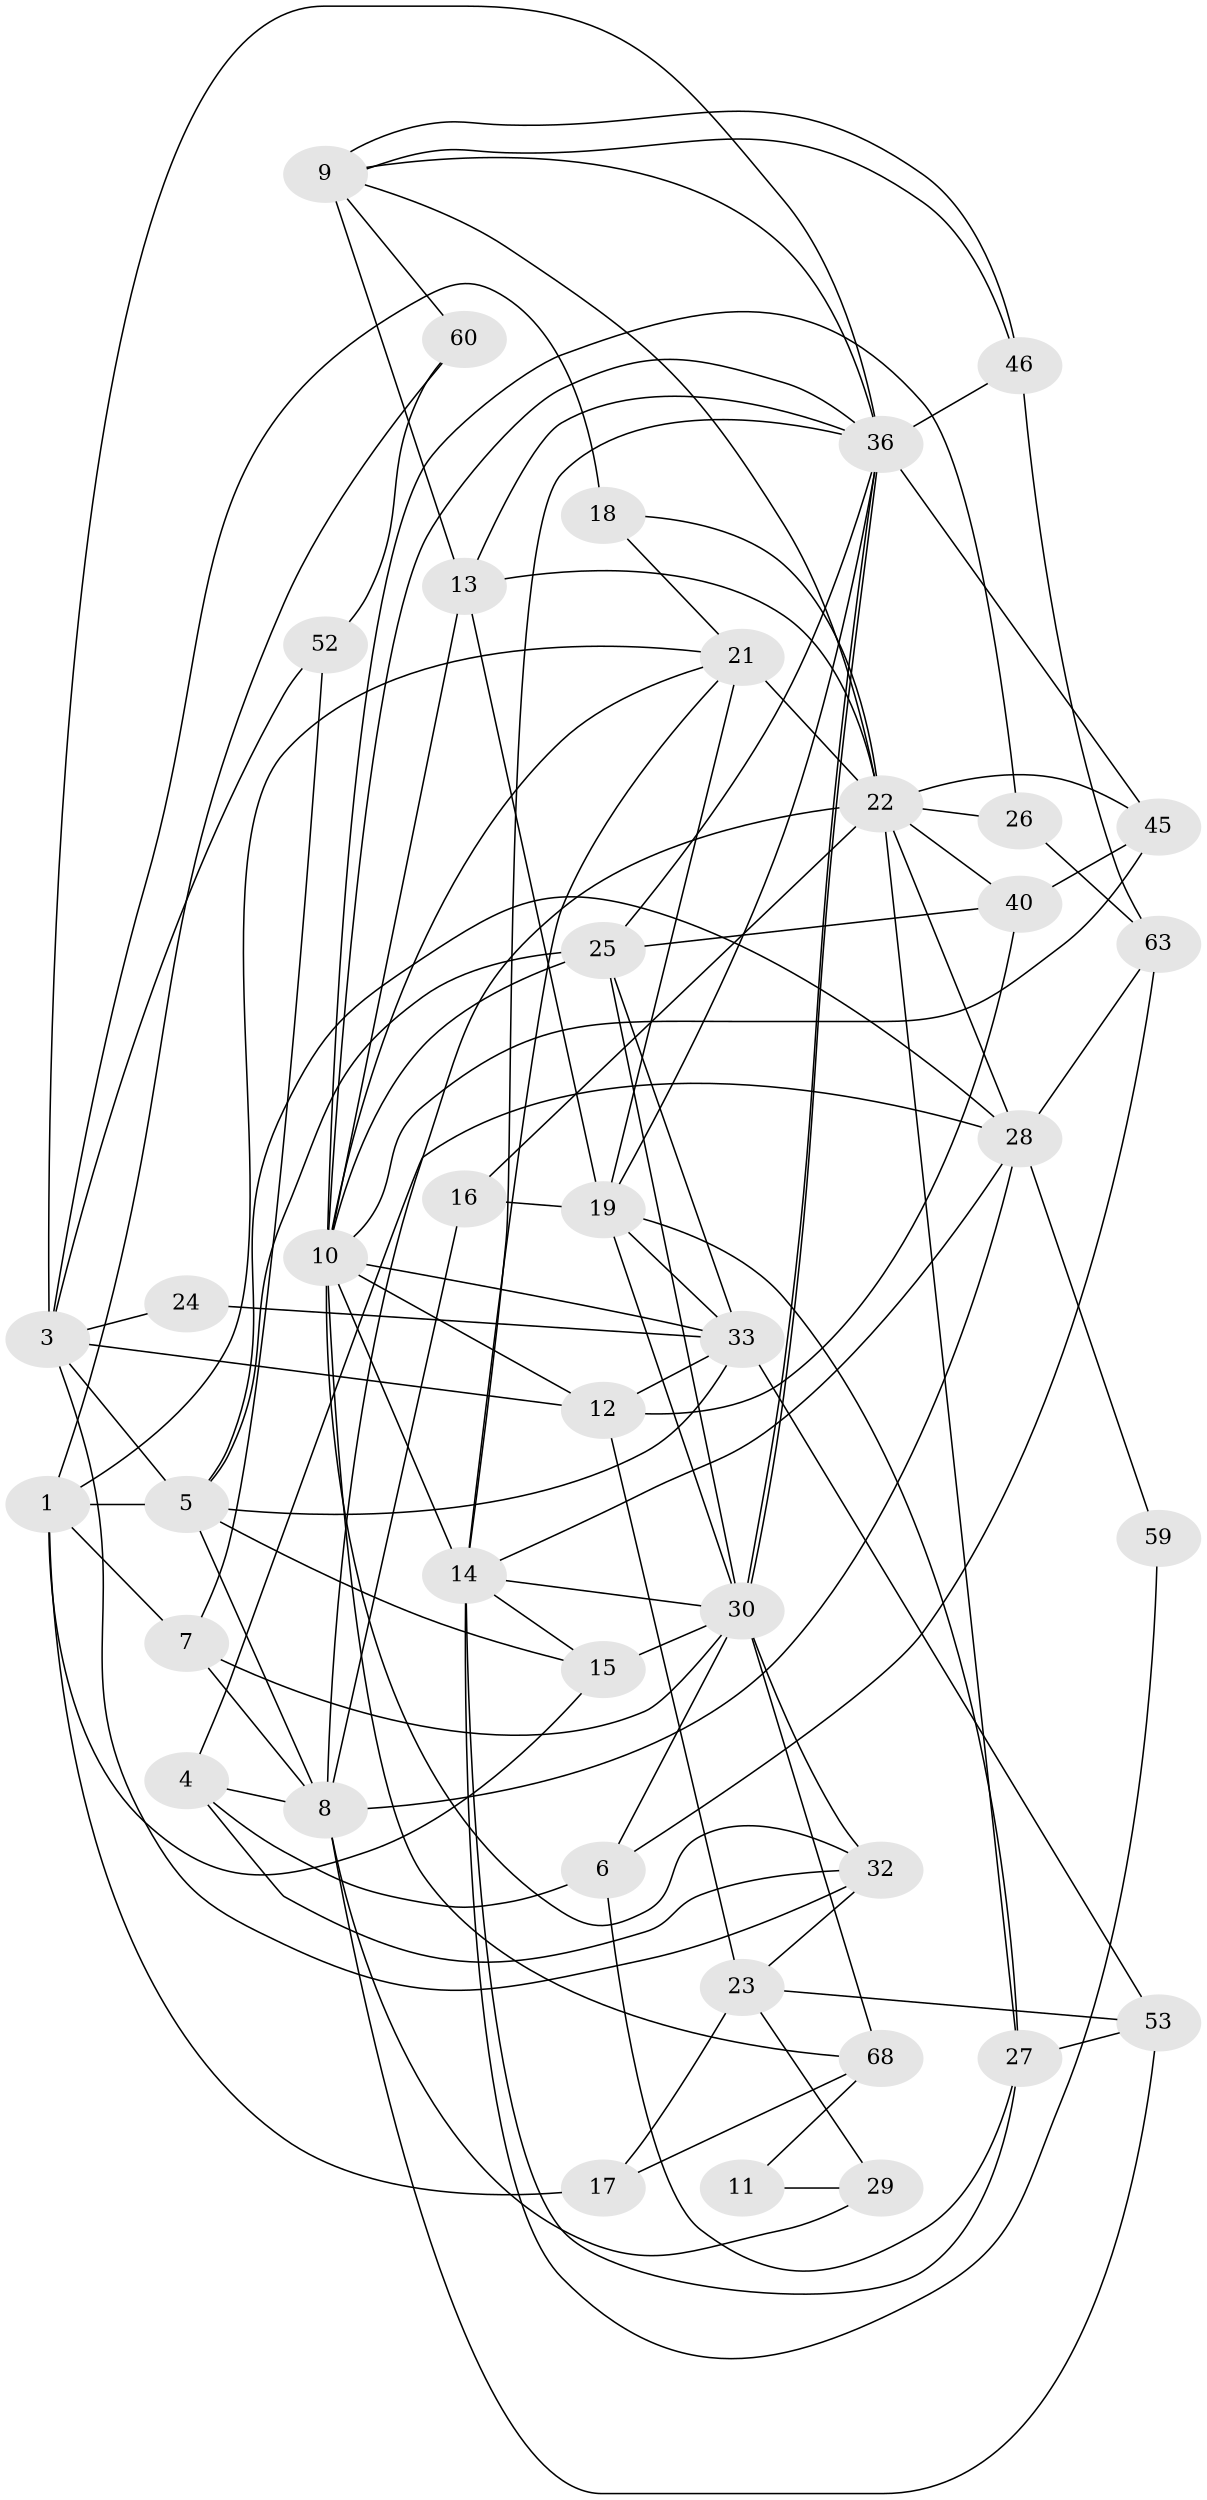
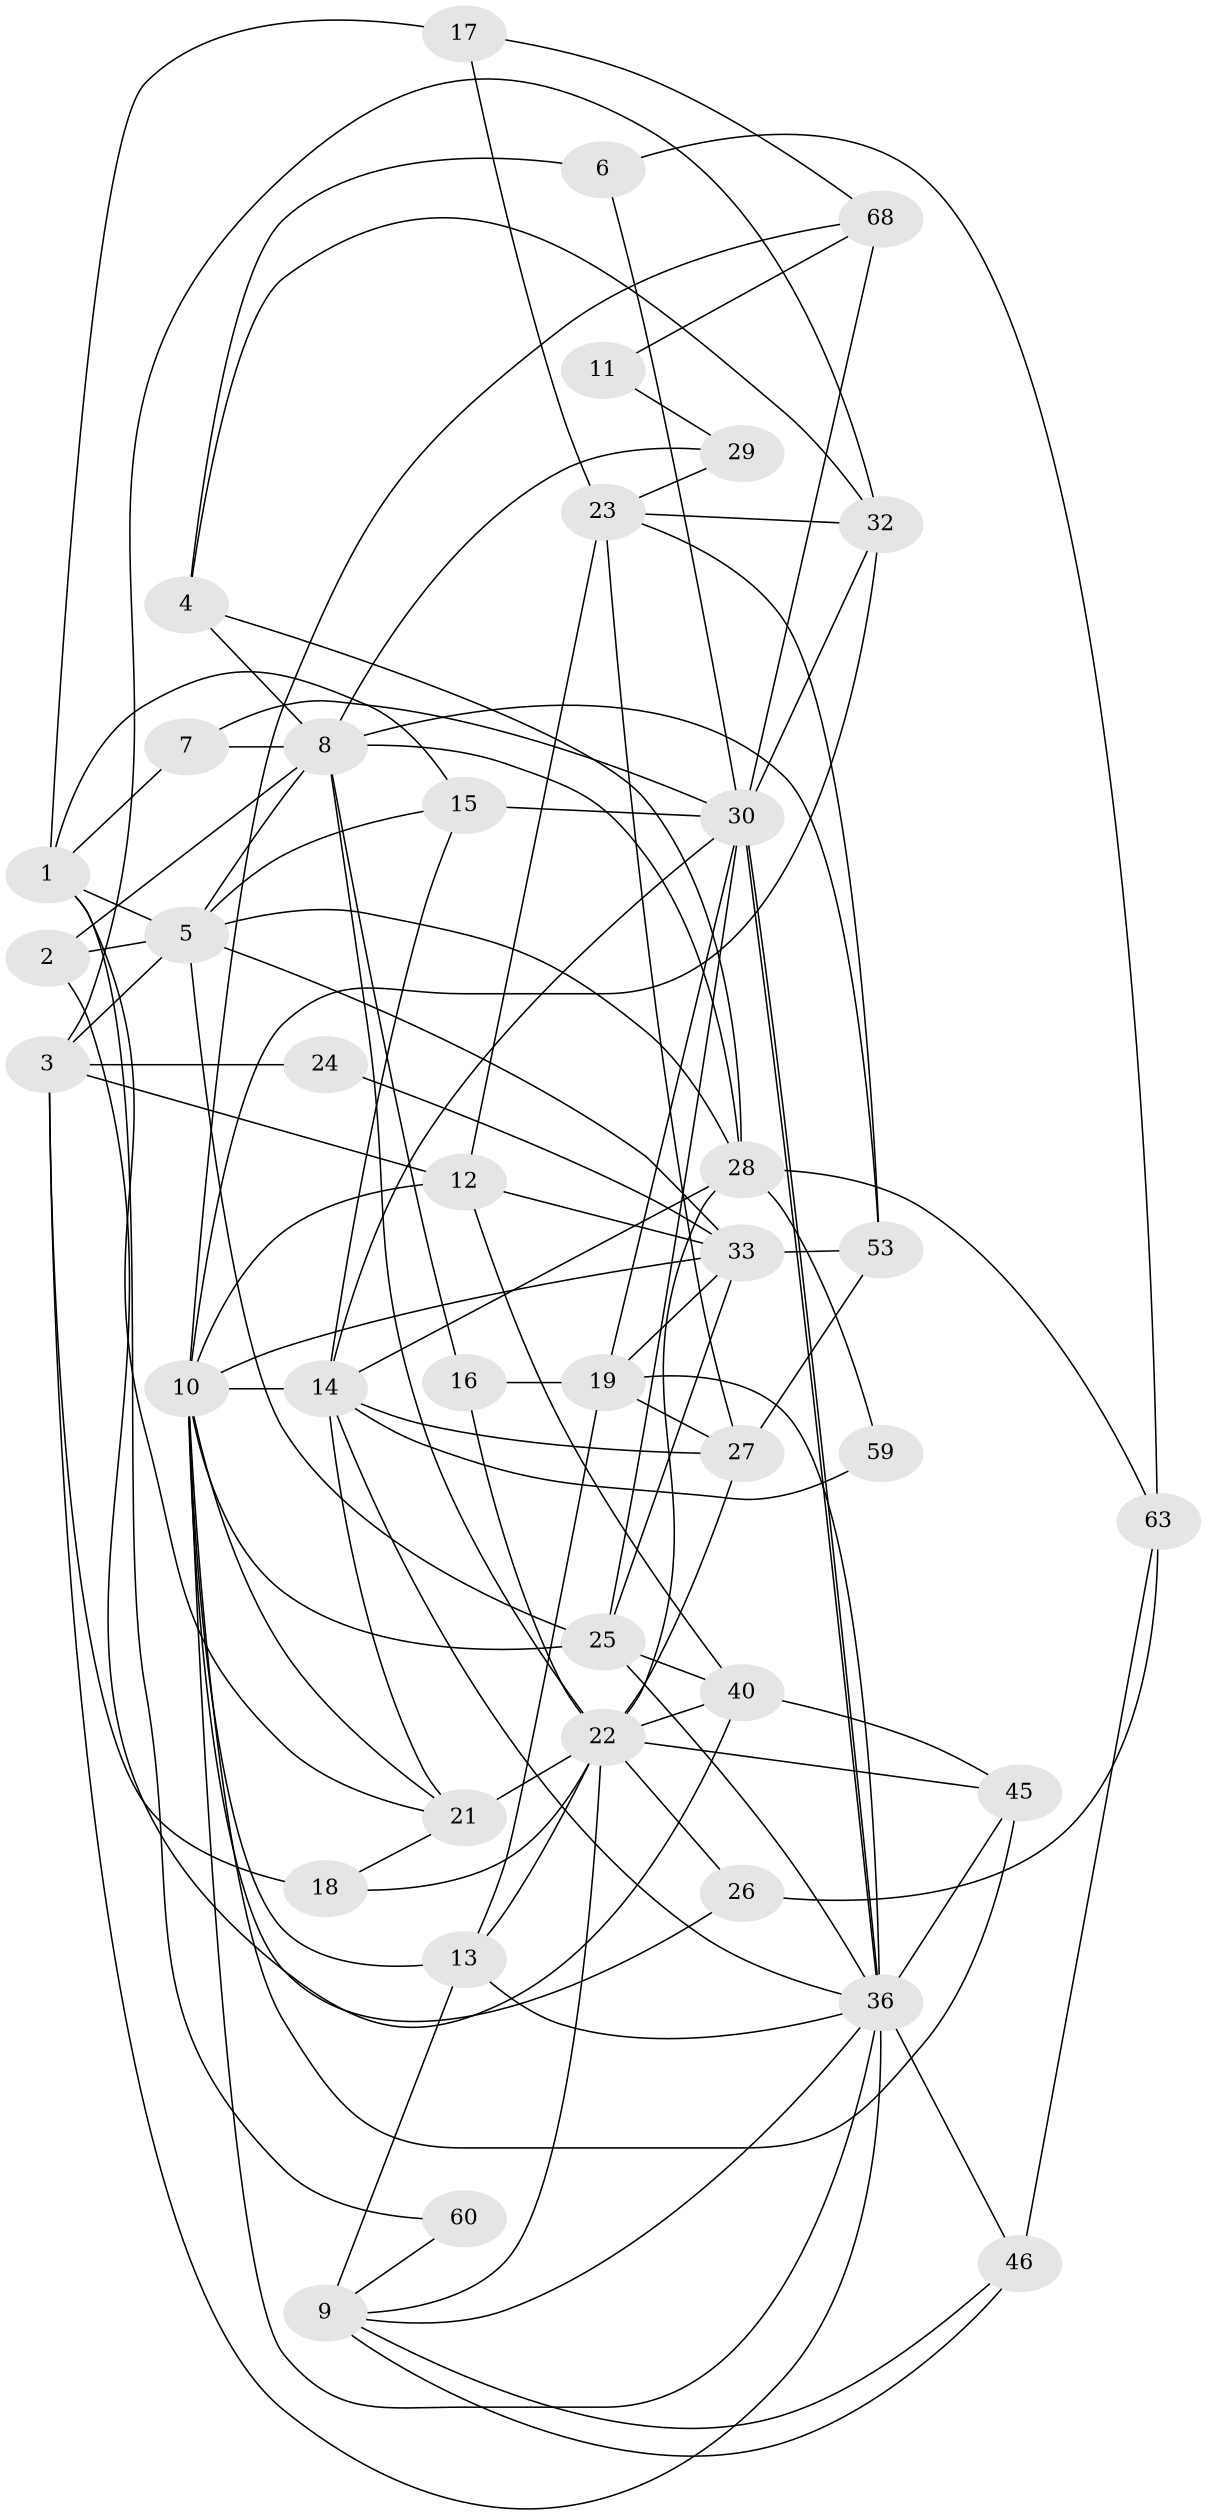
(326, 645) -> none
none -> (48, 958)
(667, 959) -> none
(712, 2237) -> (650, 963)
